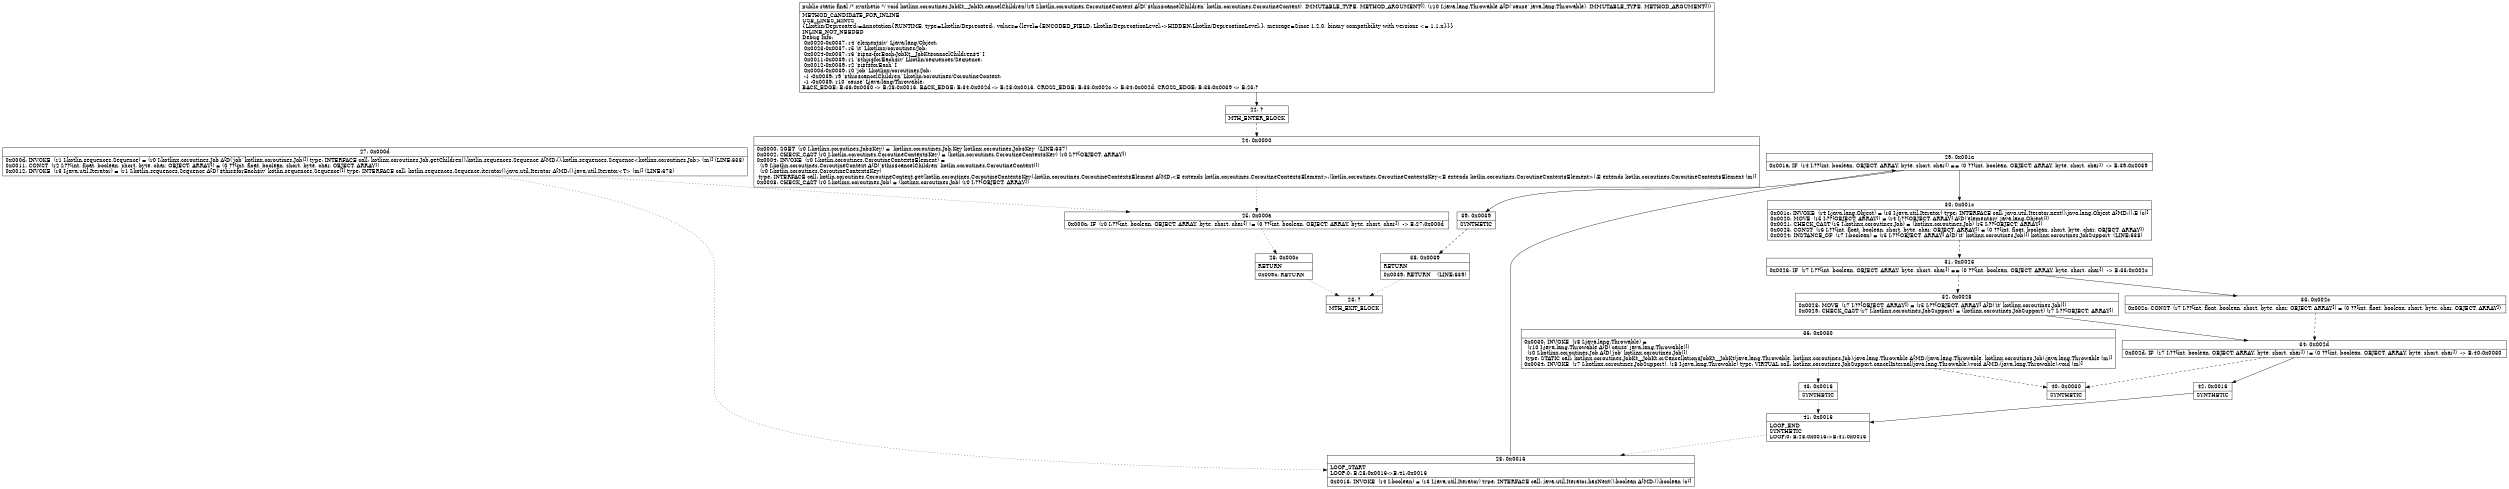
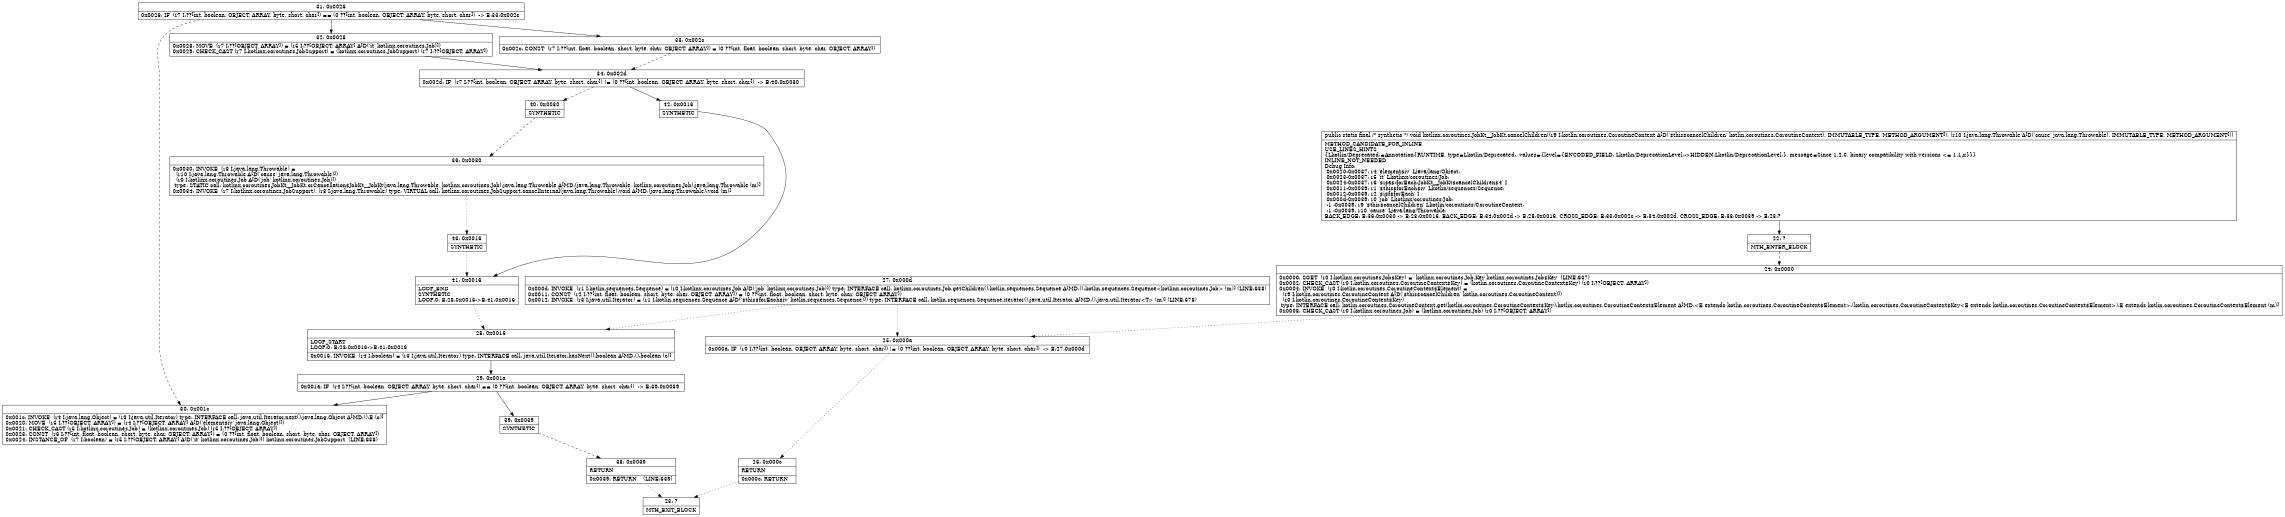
(1959, 247) -> (159, 200)
(1284, 275) -> (767, 479)
(1958, 282) -> (331, 25)
(1989, 378) -> (514, 136)
